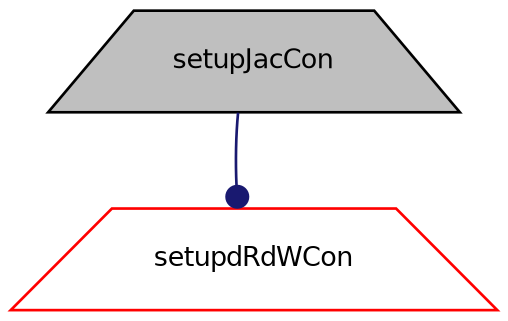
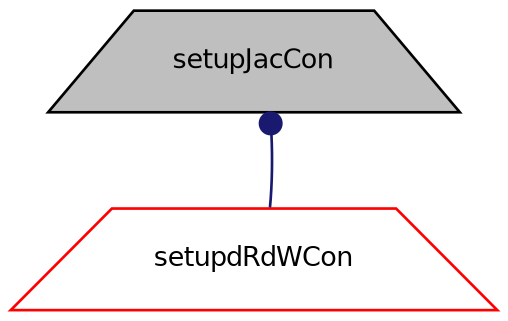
(236, 149) -> (272, 171)
